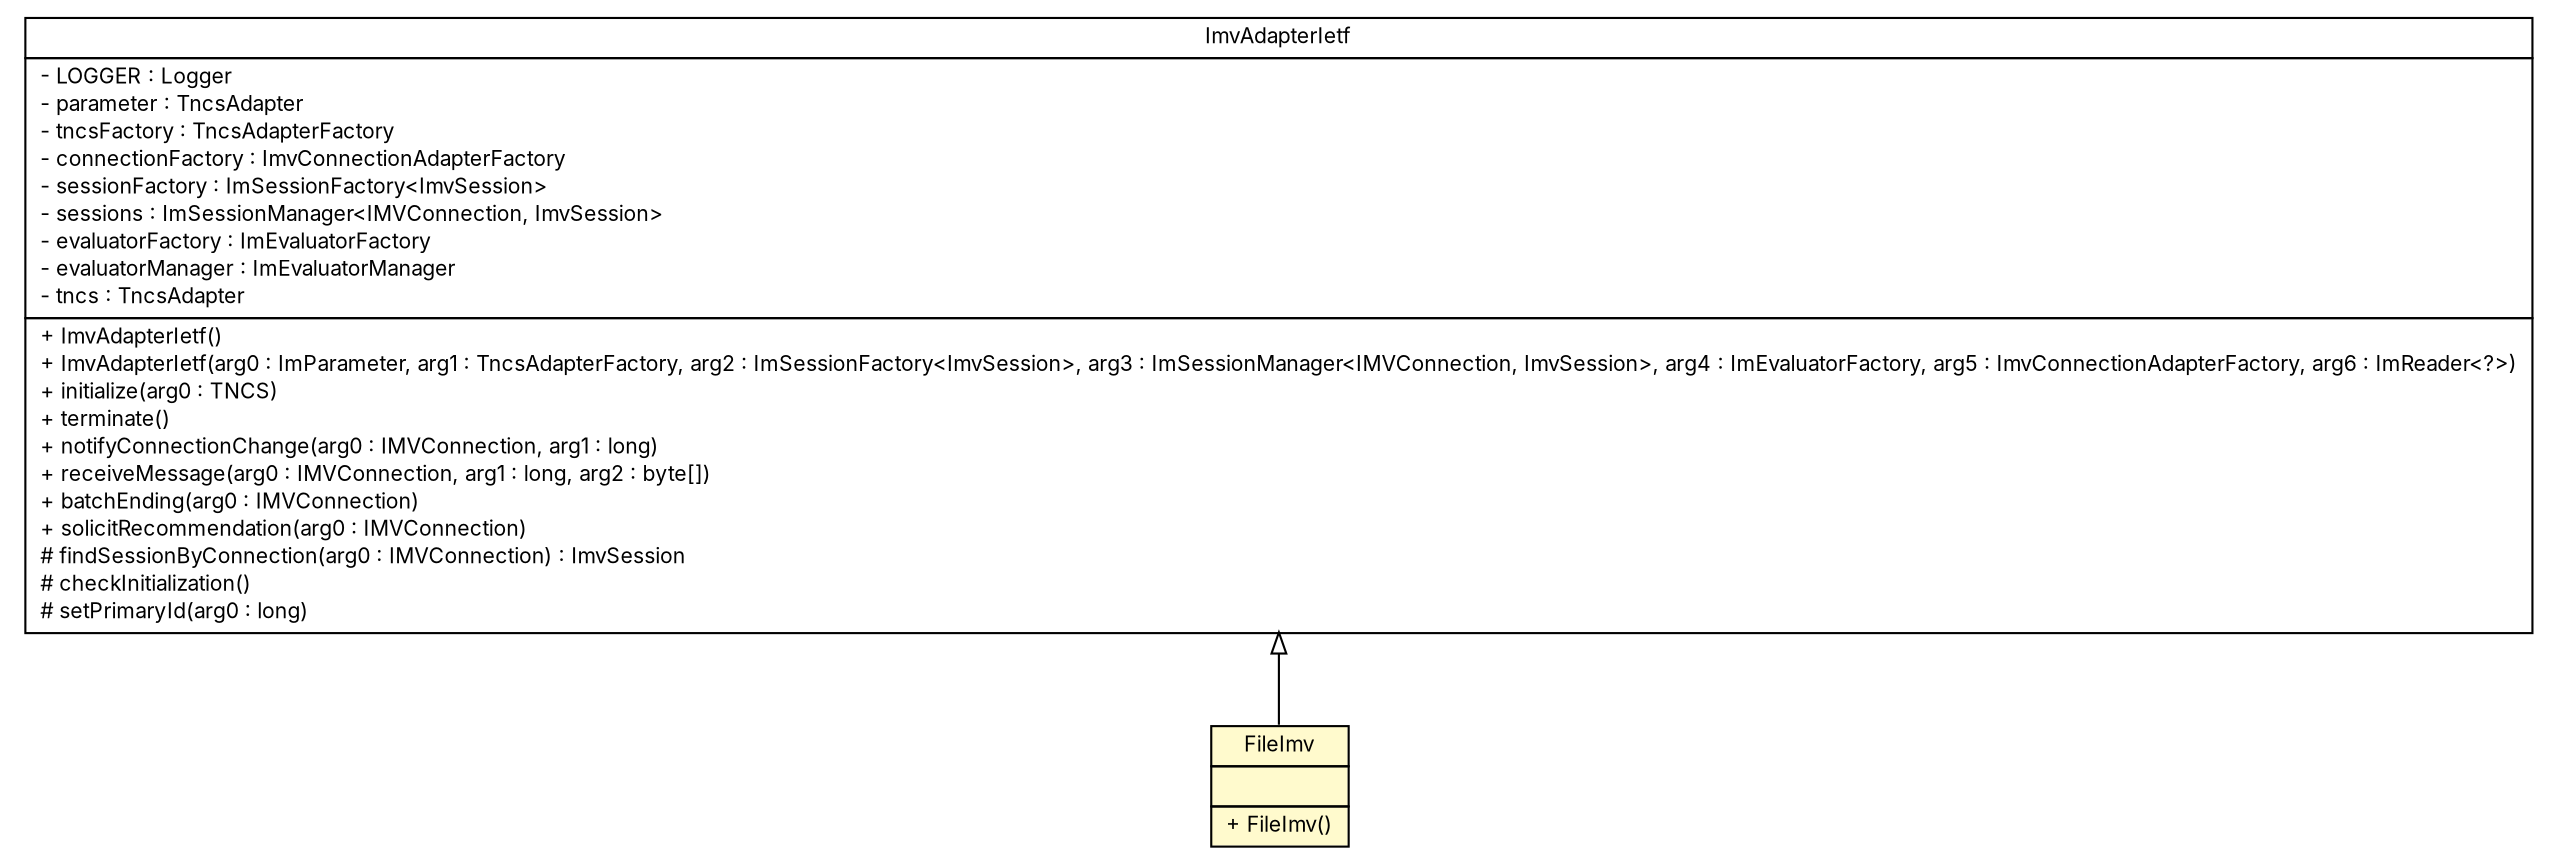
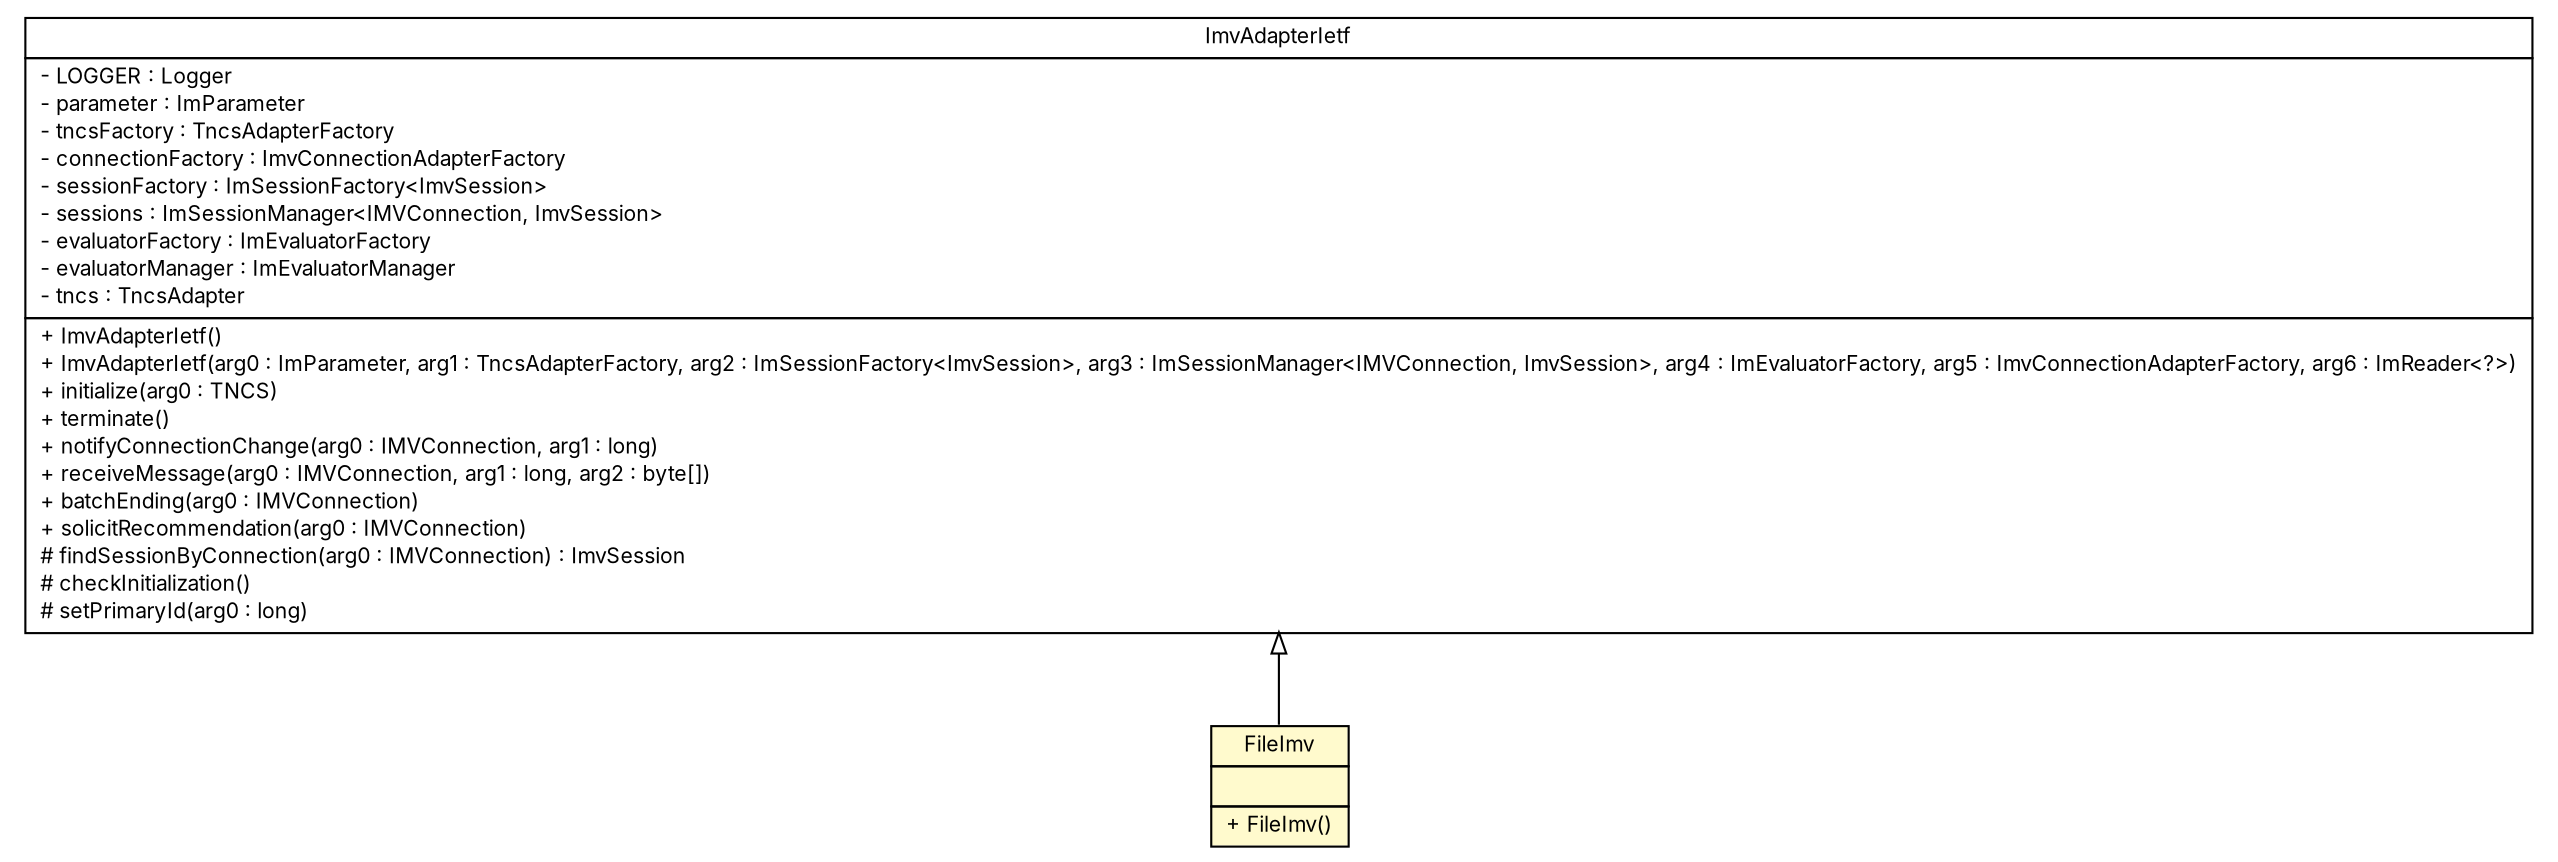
(172, 105) -> (173, 105)
